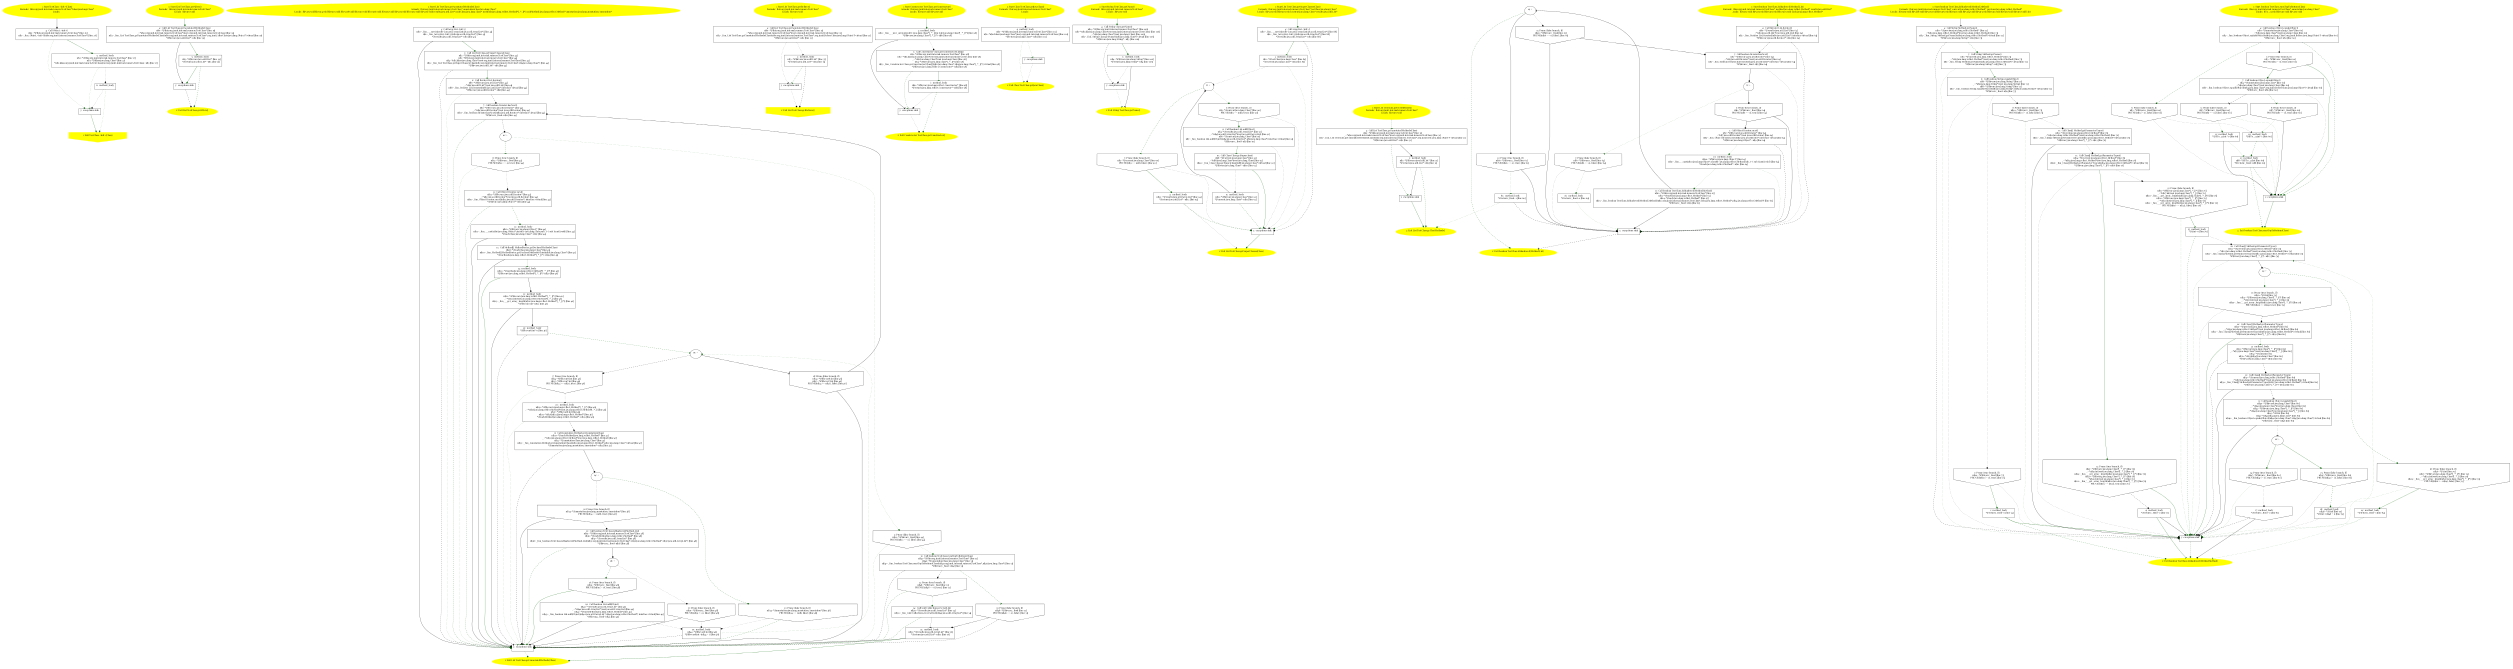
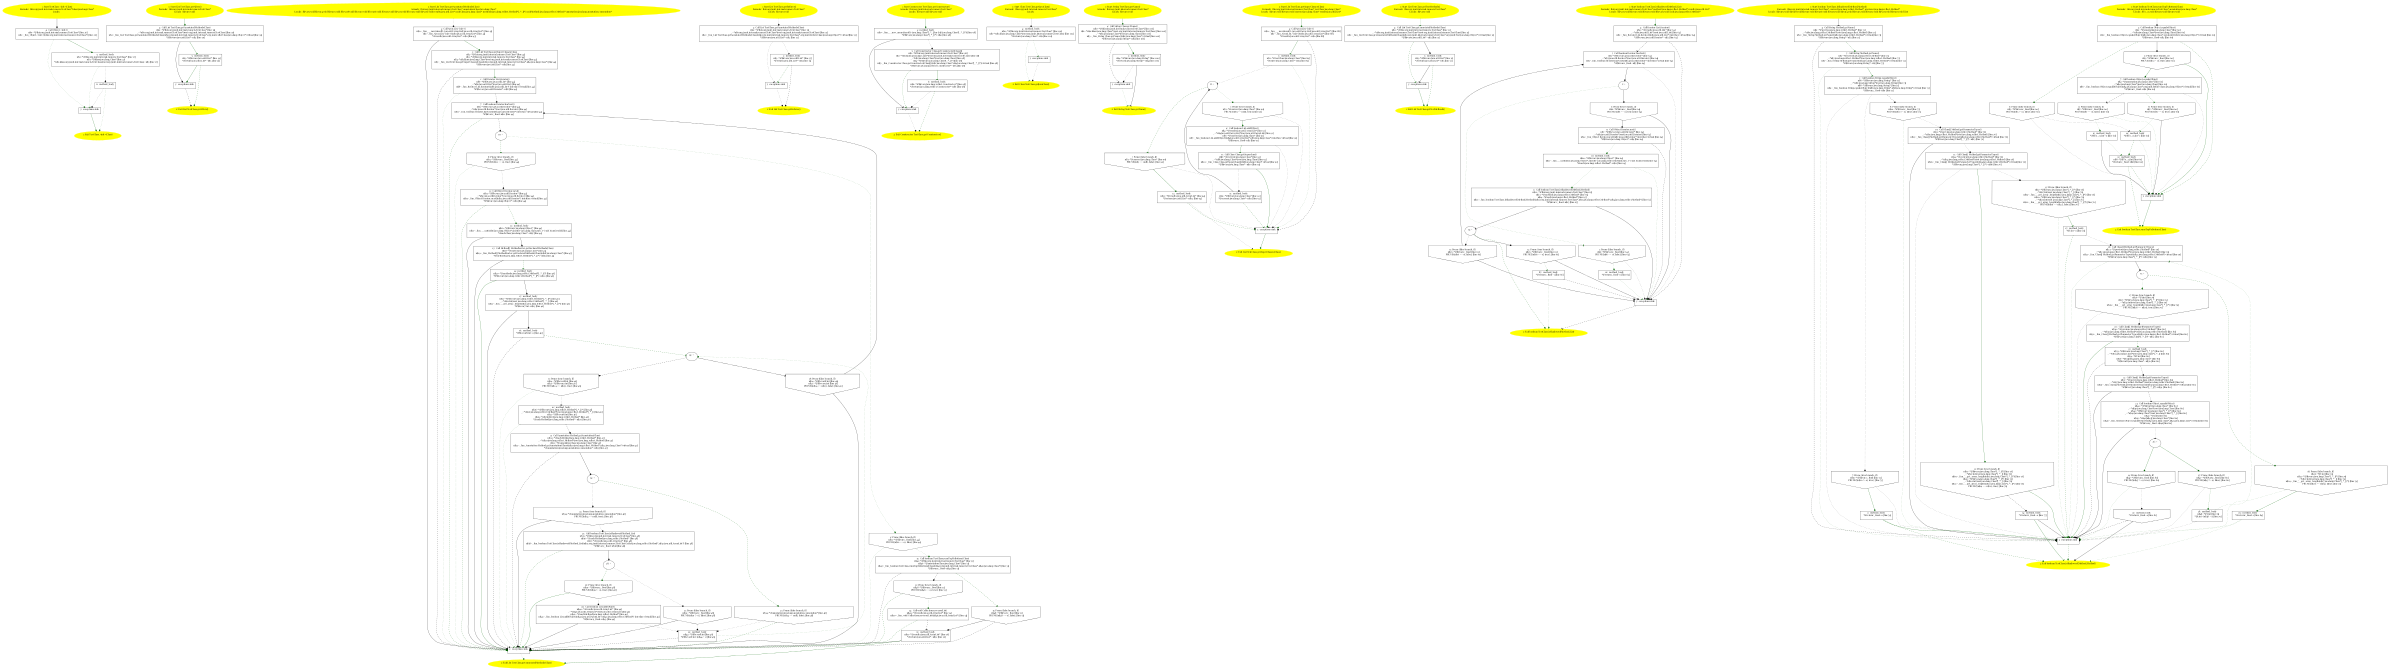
(798, 112) -> (784, 111)
(98, 137) -> (98, 136)
(1469, 215) -> (1549, 303)
